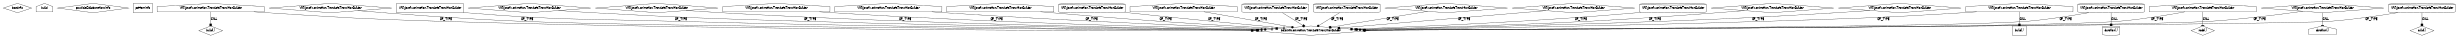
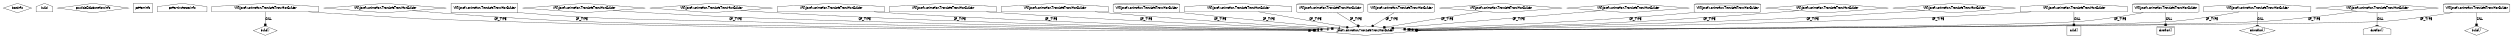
none -> (182, 8)
(1311, 31) -> (1365, 31)
(2203, 31) -> (2257, 31)
